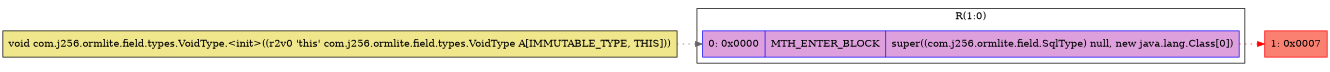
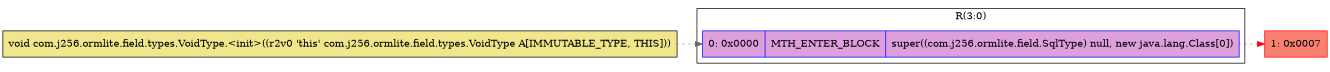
(971, 17) -> (971, 17)
